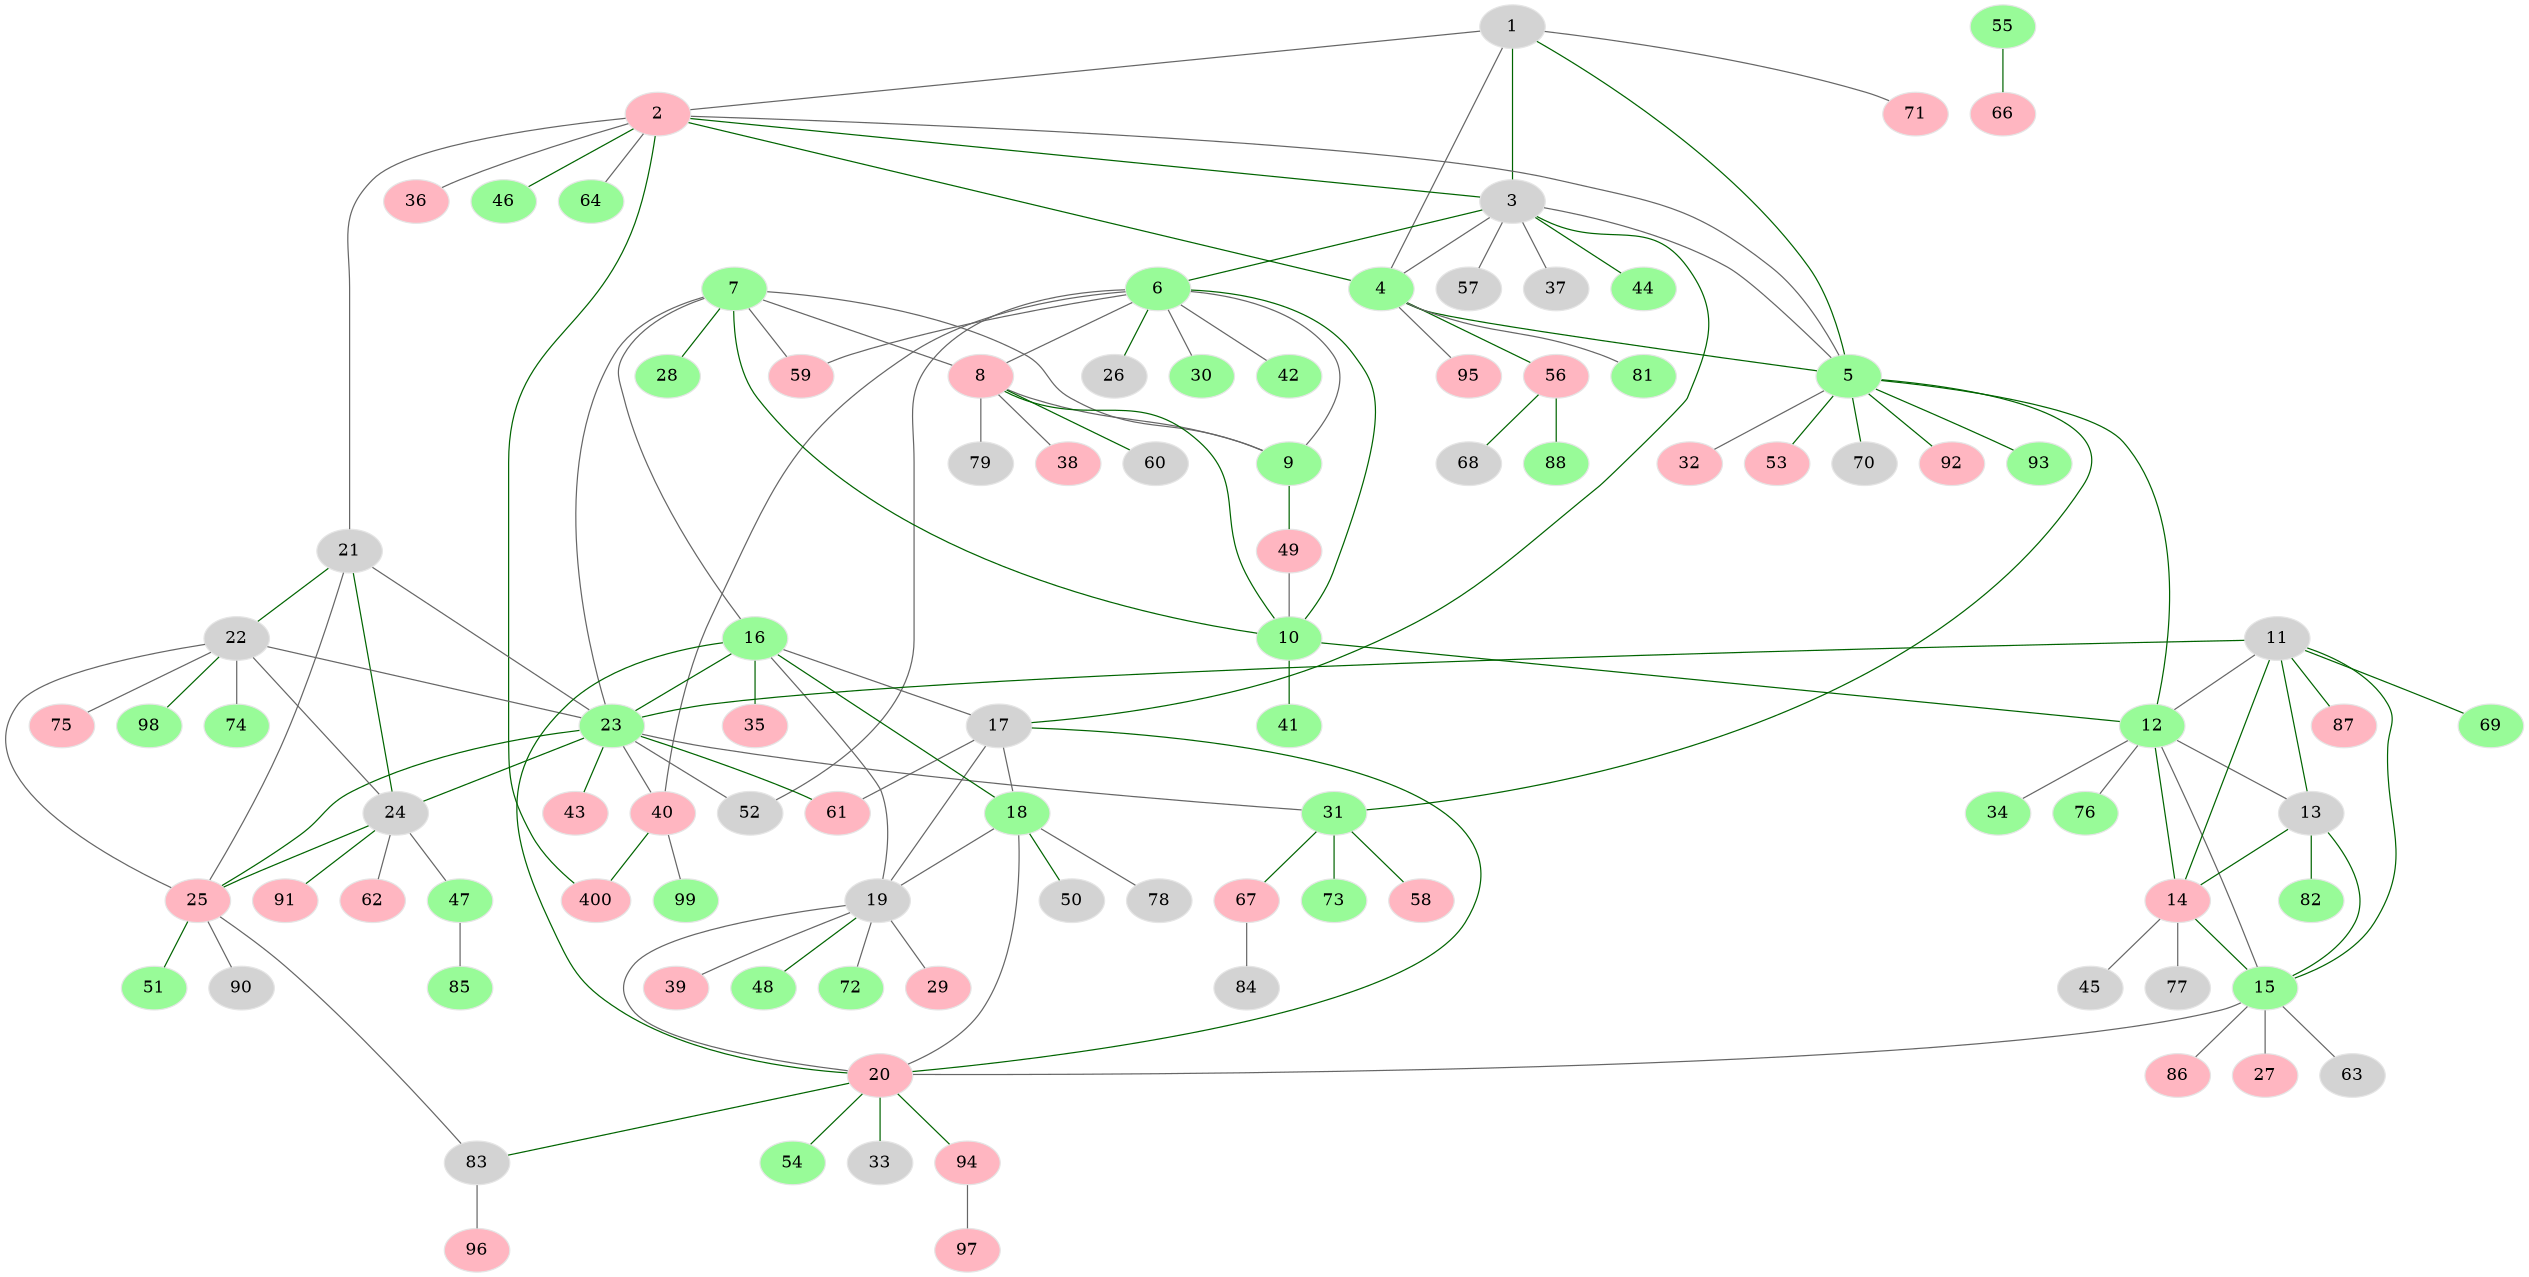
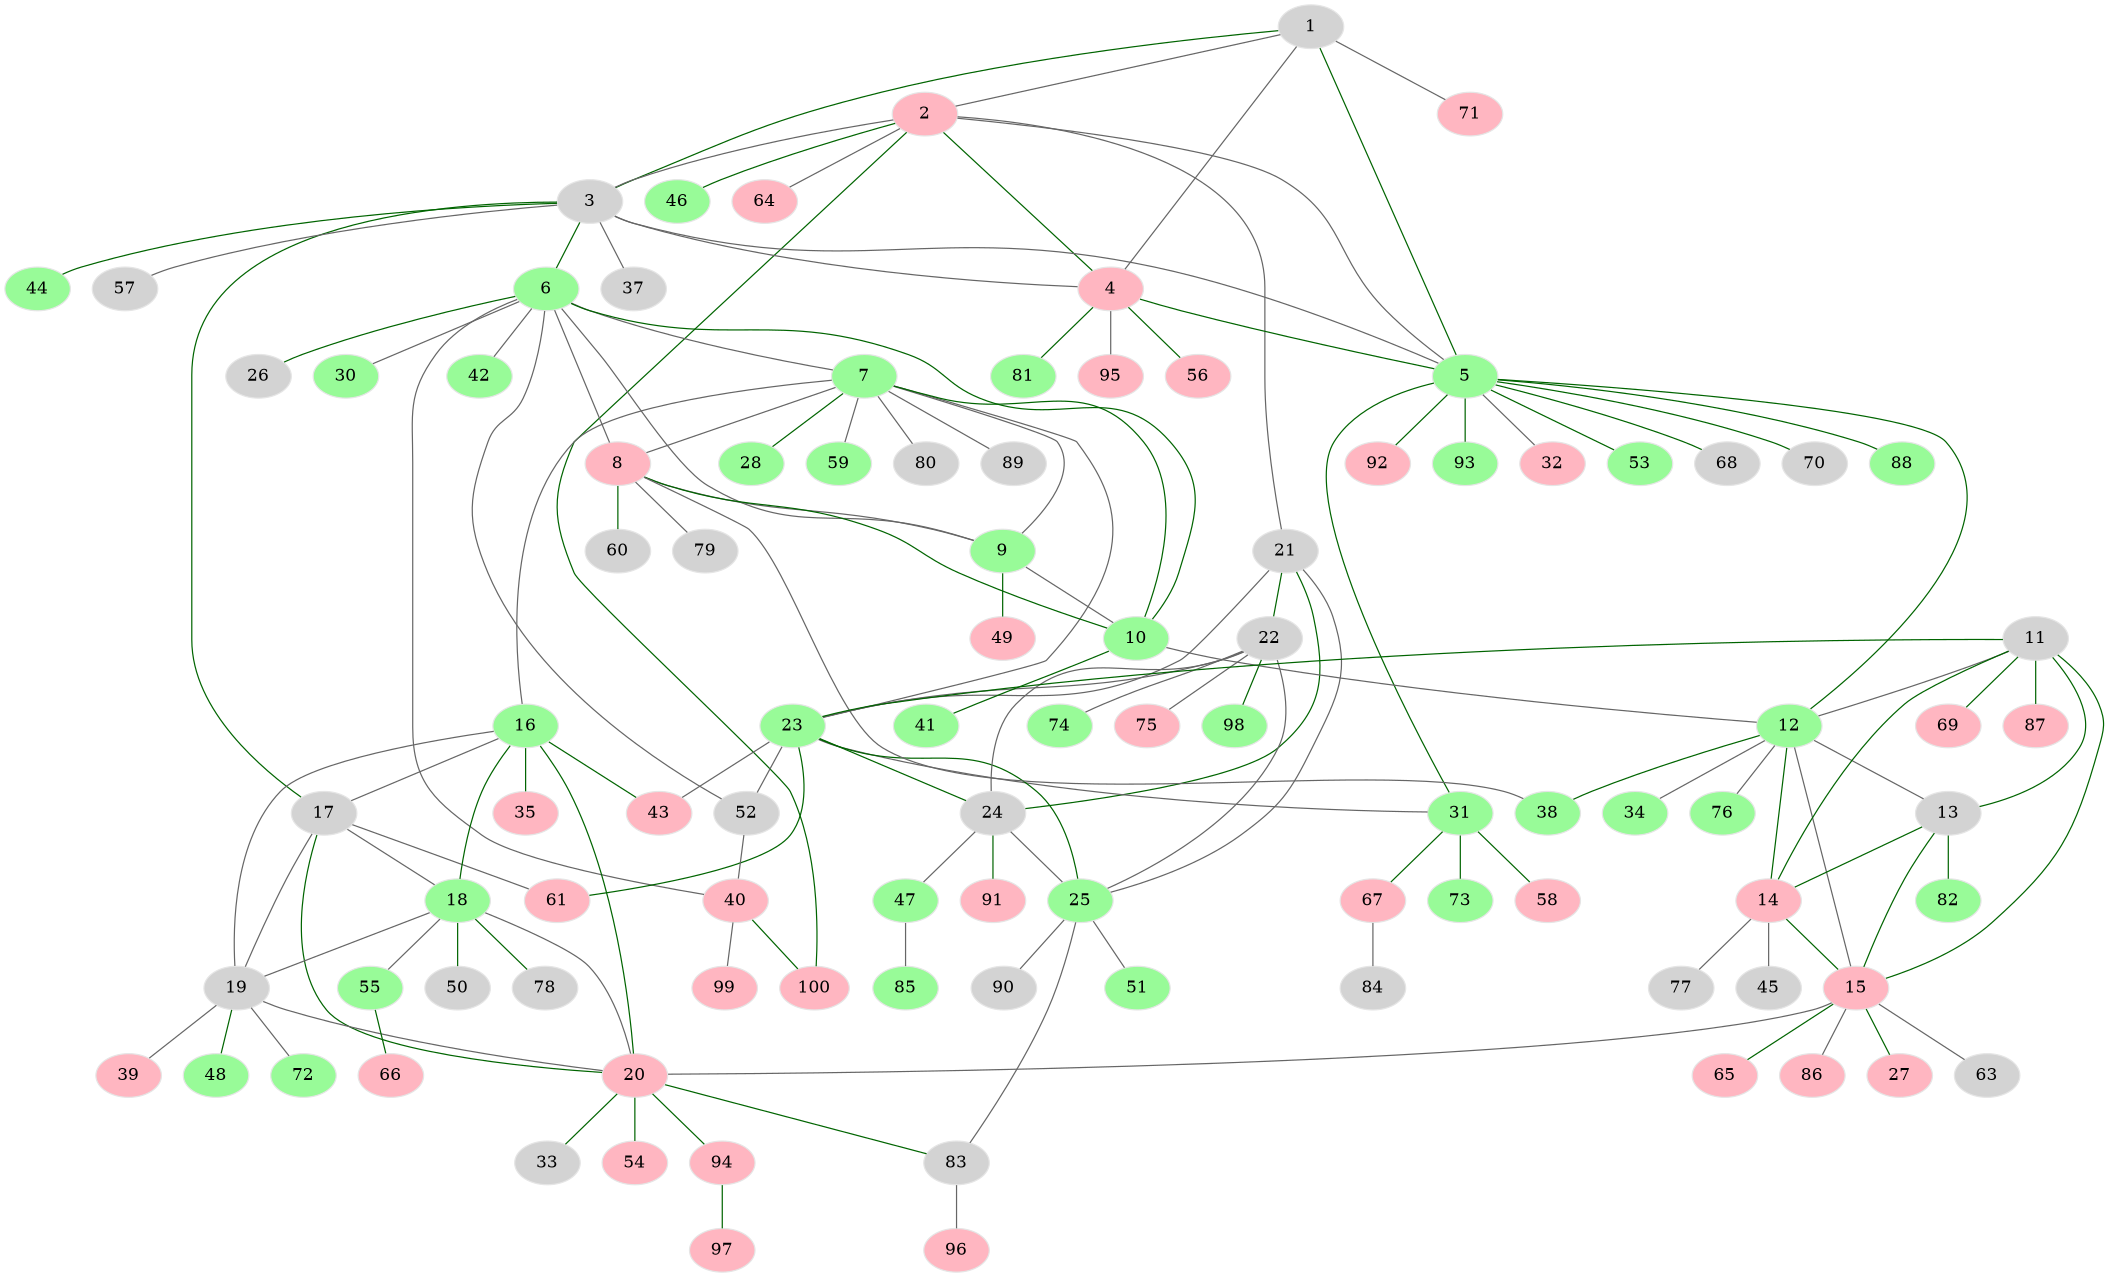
(1085, 158) -> (752, 147)
(416, 202) -> none
(591, 202) -> (765, 202)
(1381, 289) -> (1111, 289)
(931, 333) -> (700, 343)
(1556, 341) -> (1067, 332)
(801, 376) -> (839, 464)
(1513, 420) -> (1600, 414)
(1556, 420) -> (1690, 403)
none -> (926, 464)
none -> (1014, 464)
(1068, 464) -> (1548, 813)
(1777, 464) -> (1640, 464)
(1289, 595) -> (1070, 595)
(1721, 682) -> (1460, 693)
(679, 685) -> (593, 770)
(2491, 726) -> (1948, 726)
none -> (1666, 765)
(637, 769) -> (742, 854)
(594, 770) -> (726, 770)
(296, 856) -> (1037, 857)
(1088, 857) -> (501, 944)
(198, 901) -> (1080, 901)
(373, 901) -> none
(596, 901) -> (815, 988)
(686, 901) -> (725, 988)
(176, 944) -> (1109, 944)
none -> (414, 944)
(938, 988) -> none
(2265, 988) -> (1856, 988)
(2265, 1032) -> (1878, 1032)
none -> (1725, 1076)
(793, 1163) -> (635, 1163)
(967, 1207) -> (722, 1207)
